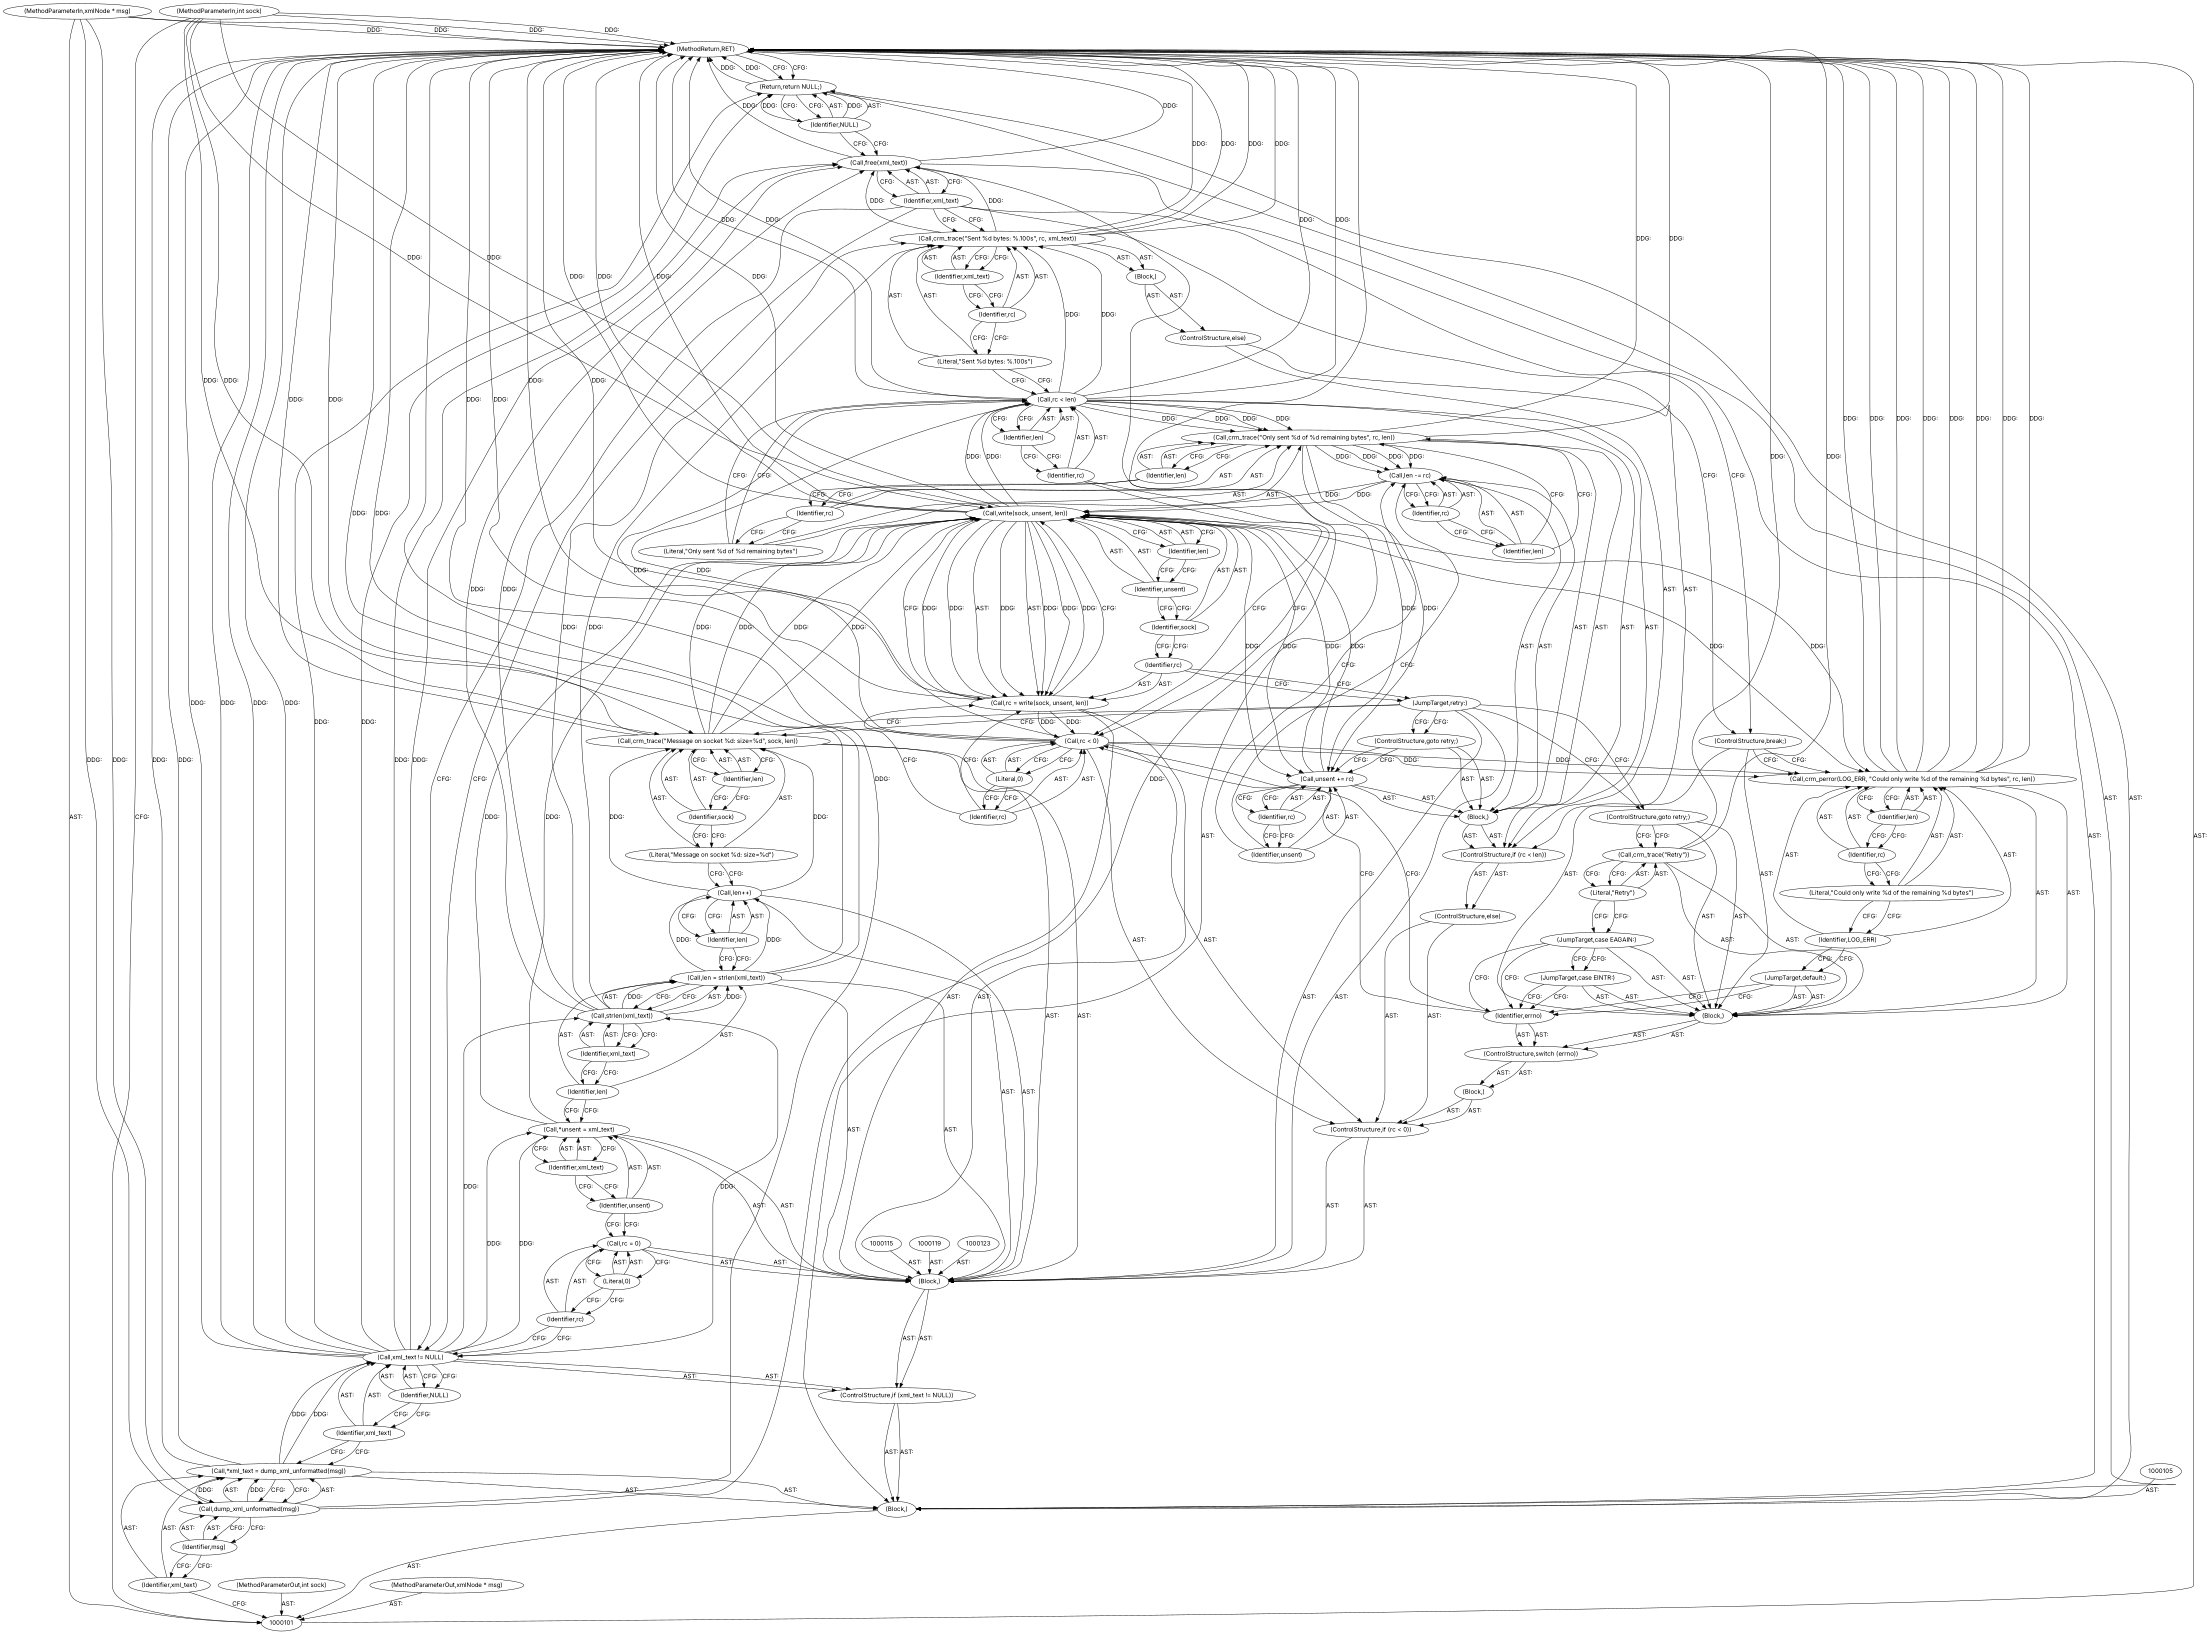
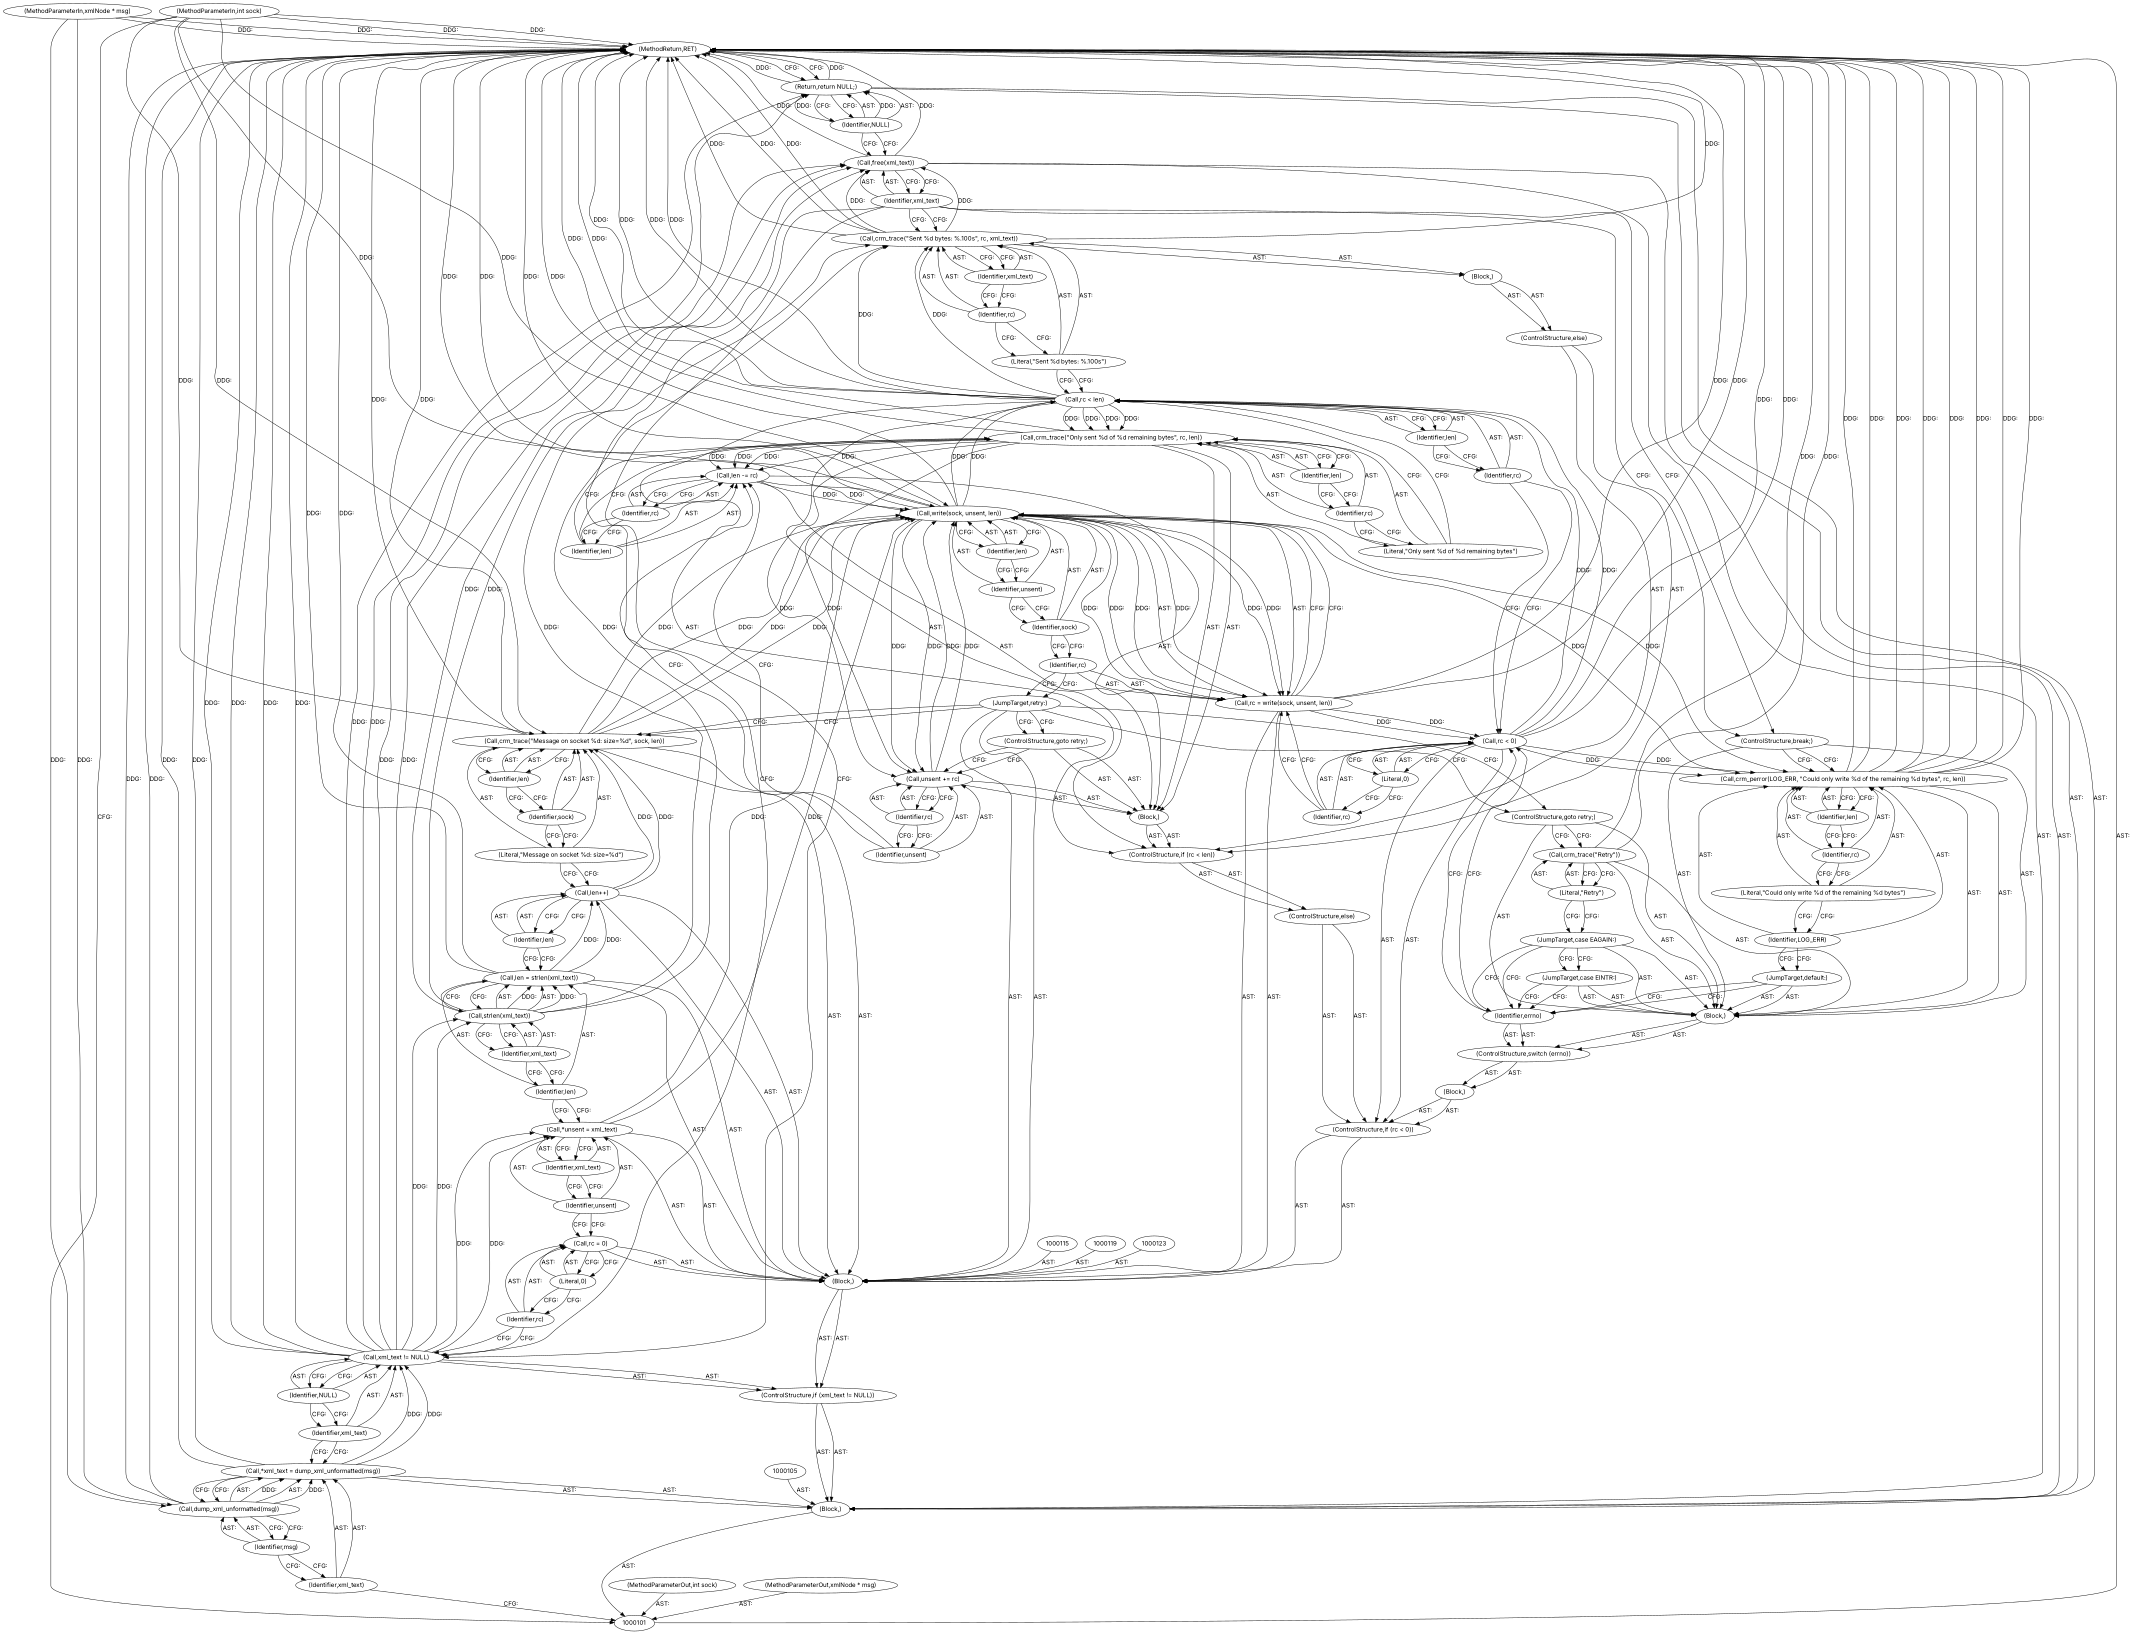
(69, 902) -> none
